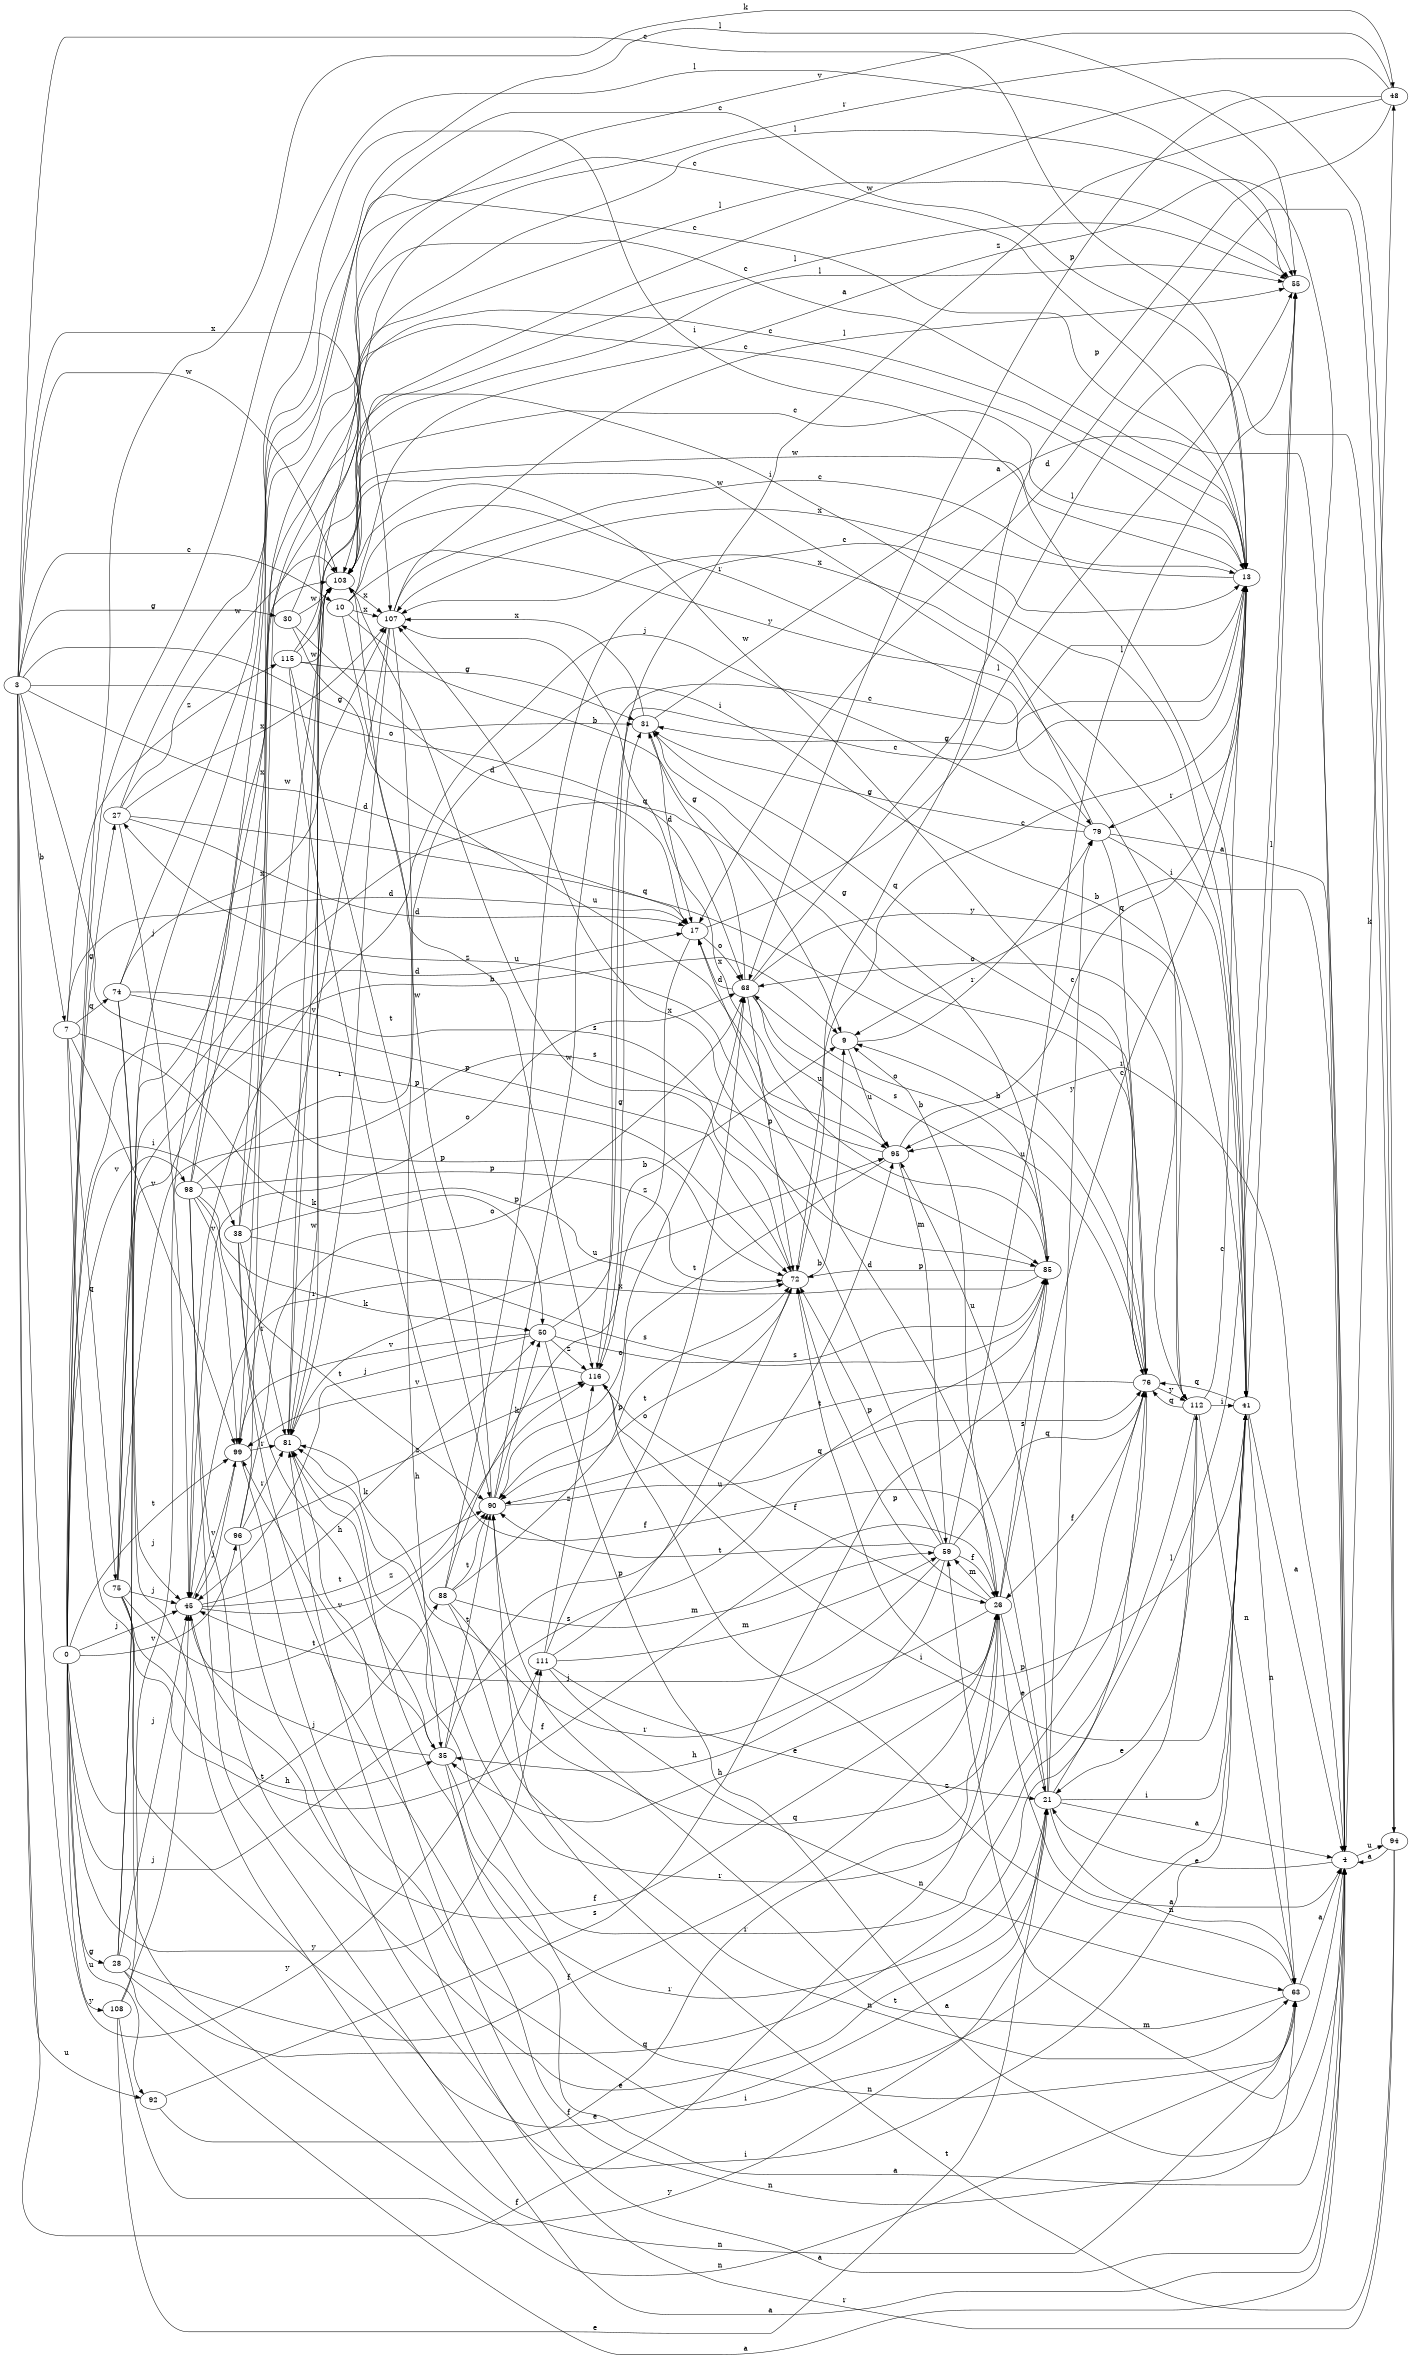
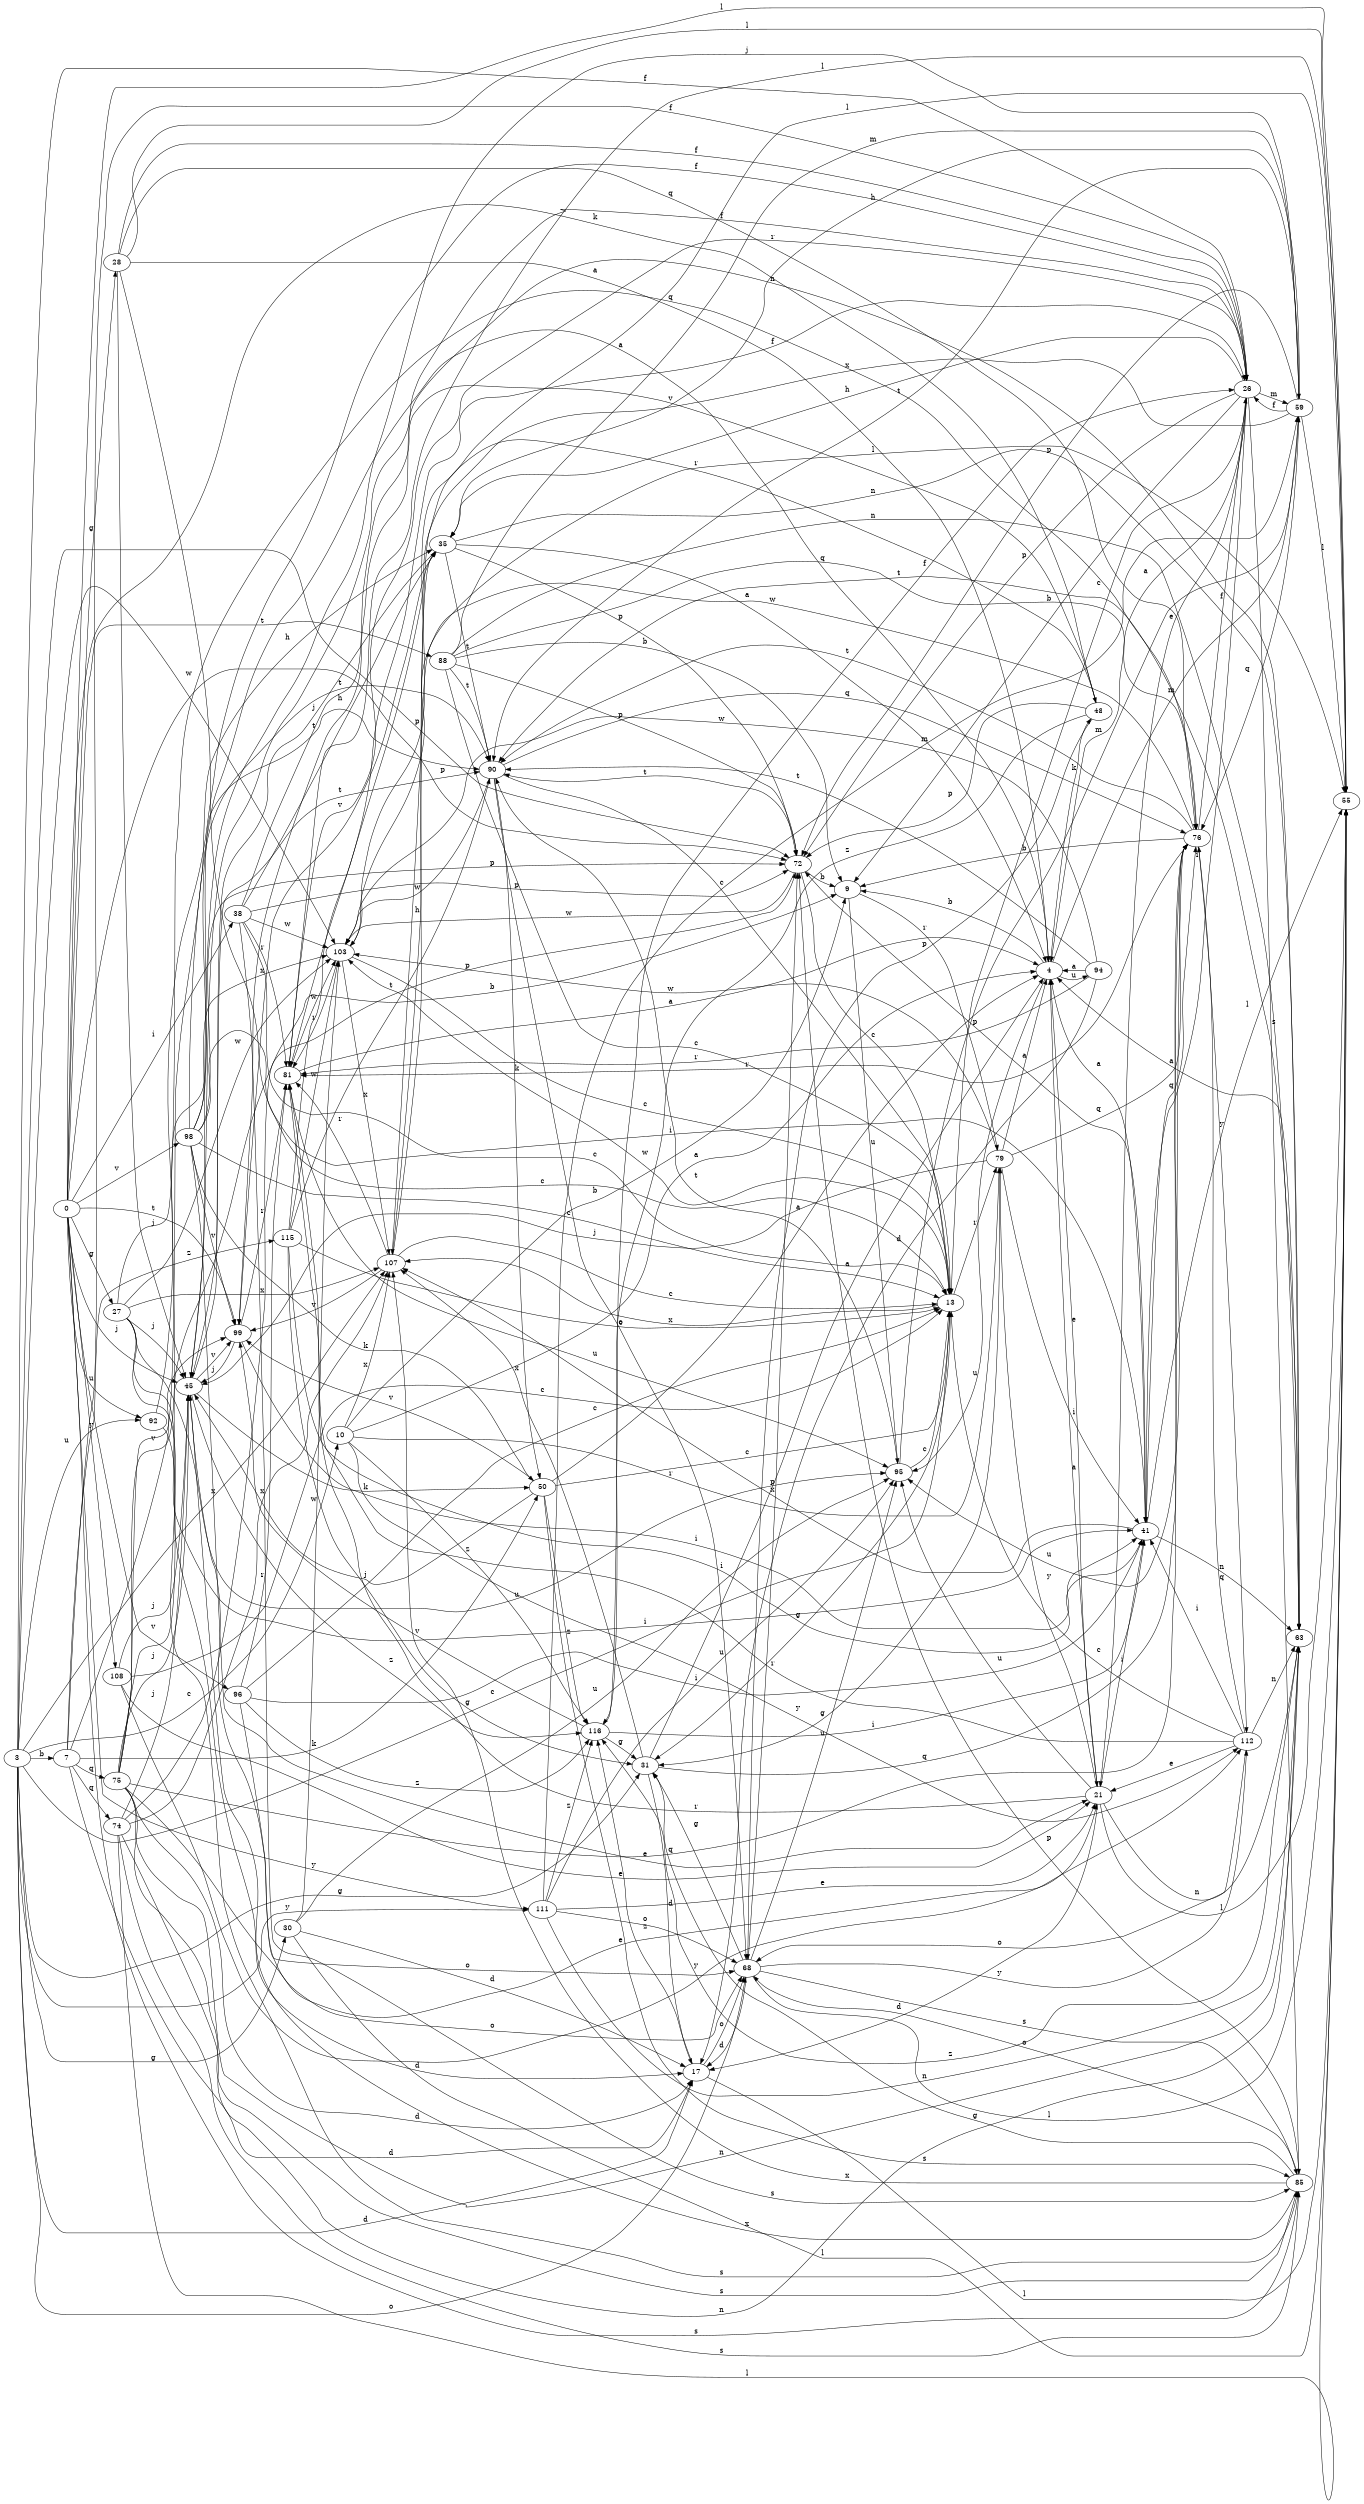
(1369, 653) -> (1322, 1743)
none -> (1202, 960)
(517, 964) -> (420, 1608)
(1122, 1064) -> (975, 1373)
